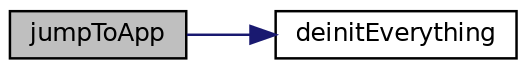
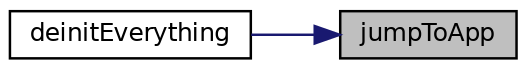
(219, 35) -> (283, 35)
